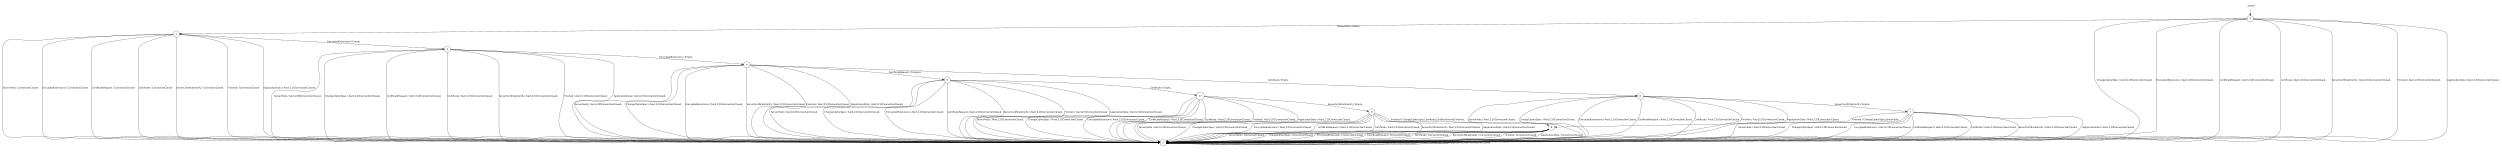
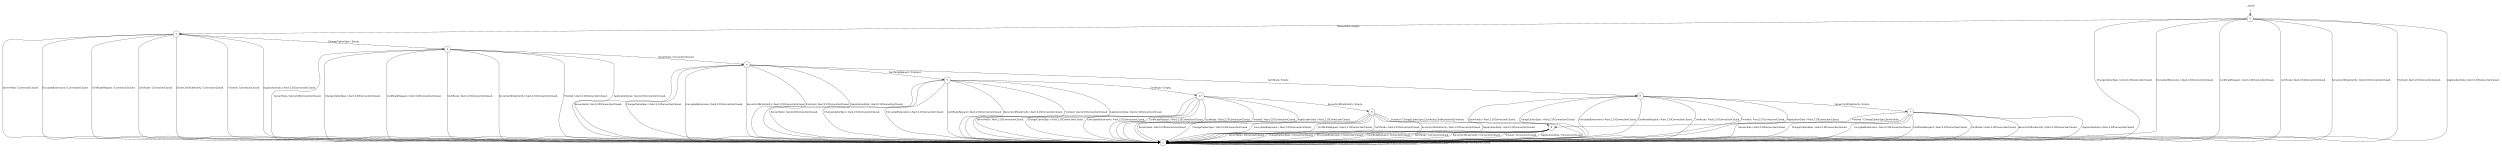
(344, 42) -> (344, 42)
(676, 57) -> (676, 57)
